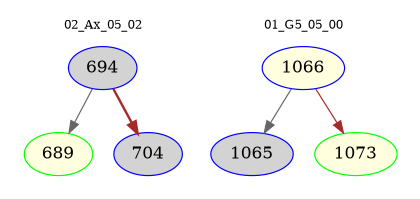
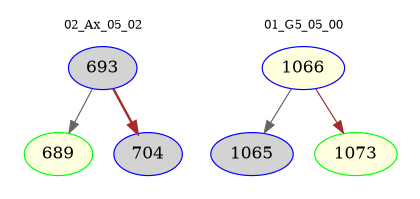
(103, 68) -> (103, 68)
